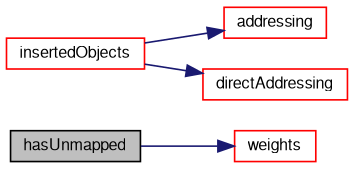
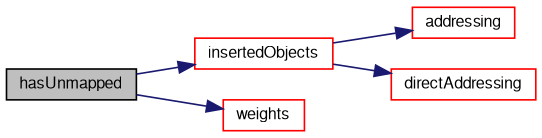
none -> (157, 71)
